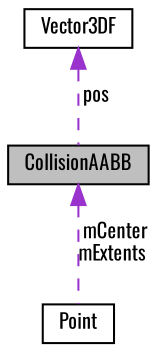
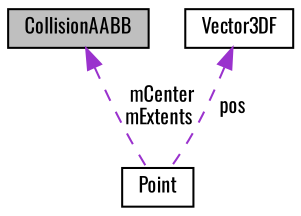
(78, 107) -> (201, 119)
